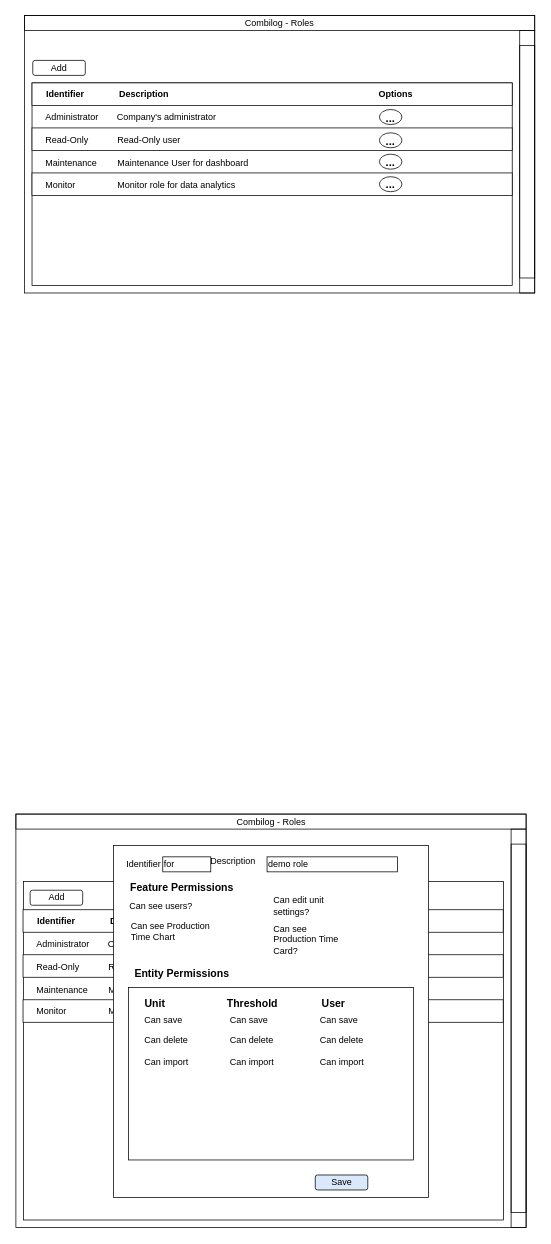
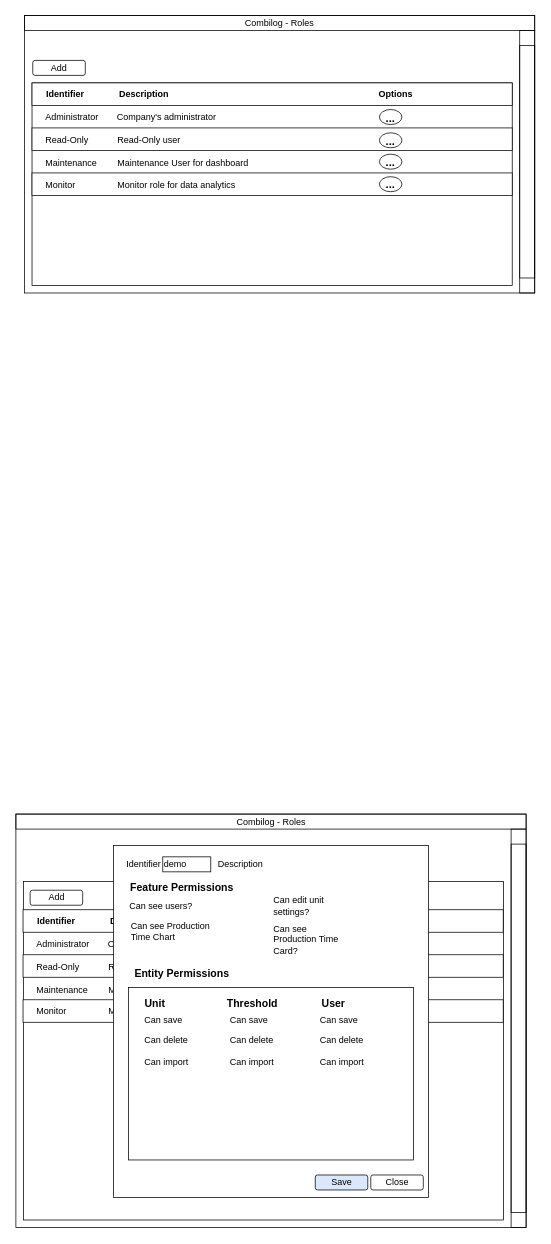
(233, 860) -> (241, 864)
(171, 864) -> (174, 864)
(332, 864) -> none
none -> (397, 1182)
